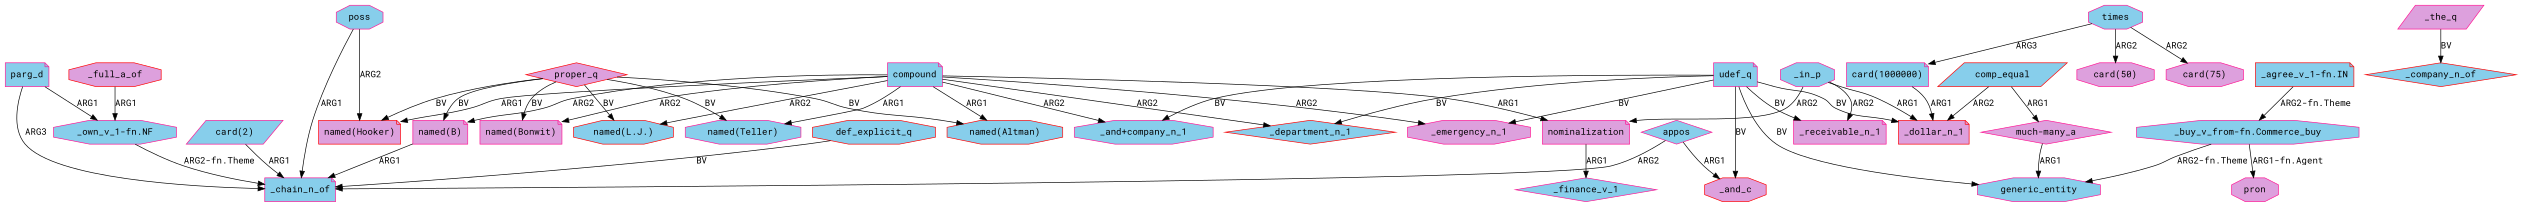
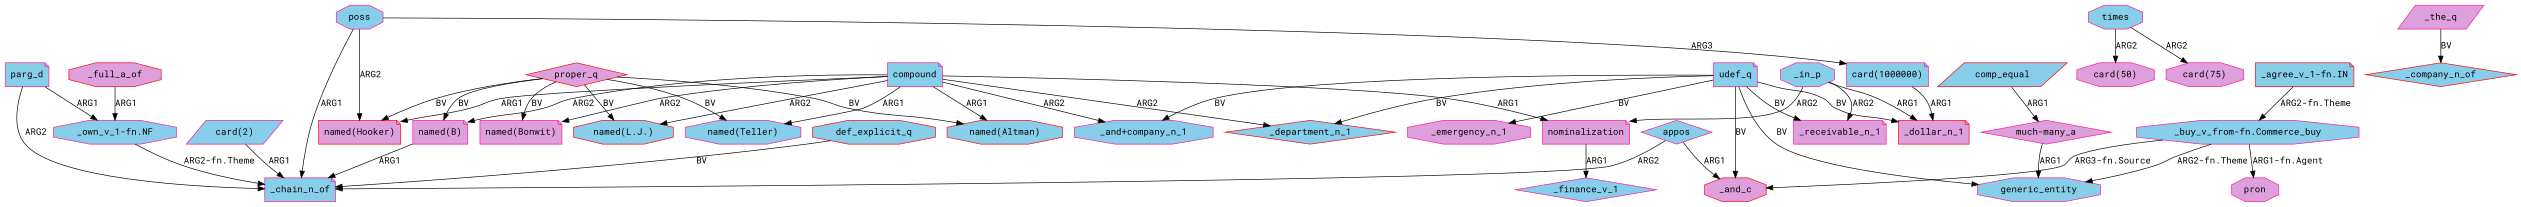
(2014, 43) -> (1112, 27)
(1181, 95) -> none
(1971, 101) -> none
(36, 132) -> (36, 132)
none -> (1971, 177)
